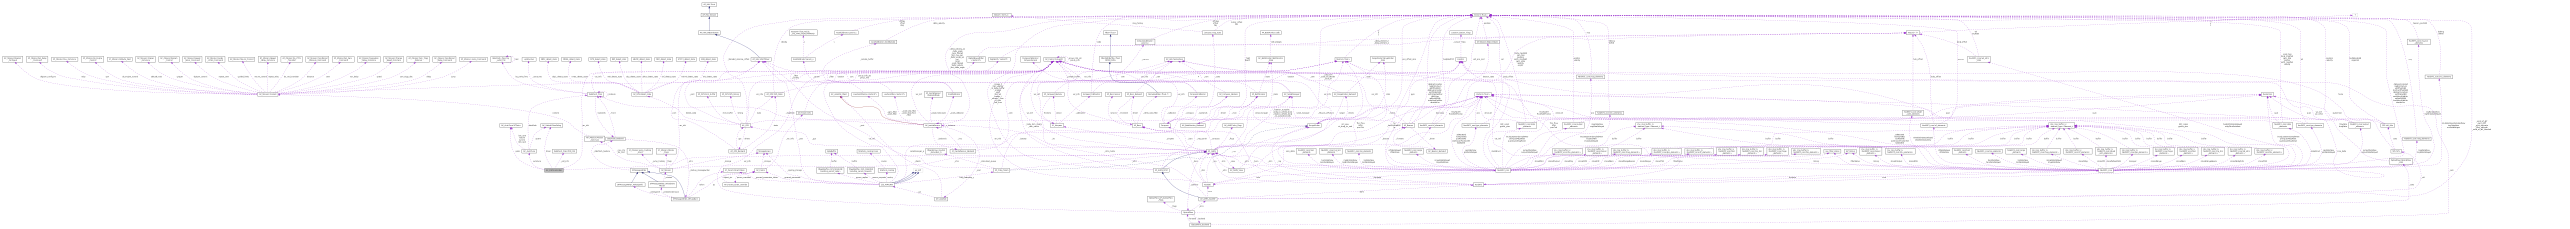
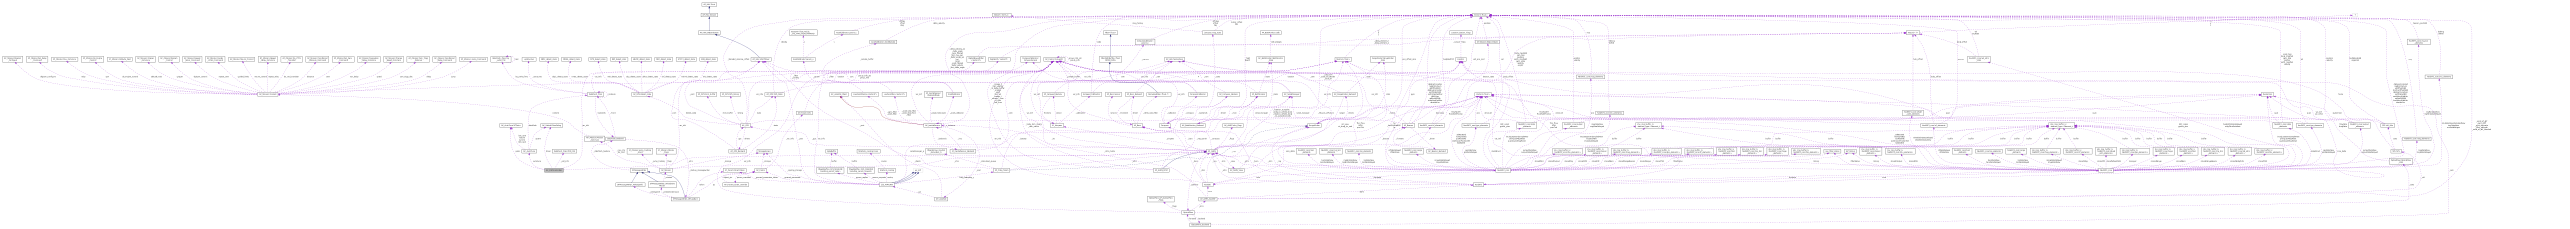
(872, 80) -> (820, 92)
(762, 109) -> none
(2086, 137) -> none
(1179, 190) -> none
